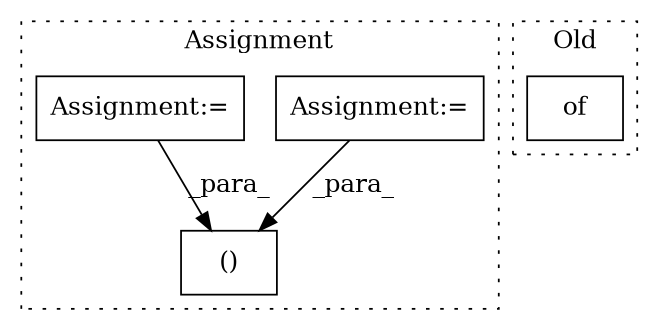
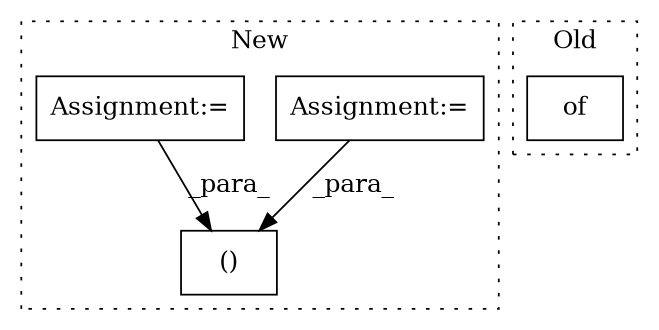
(260, 42) -> (260, 42)
